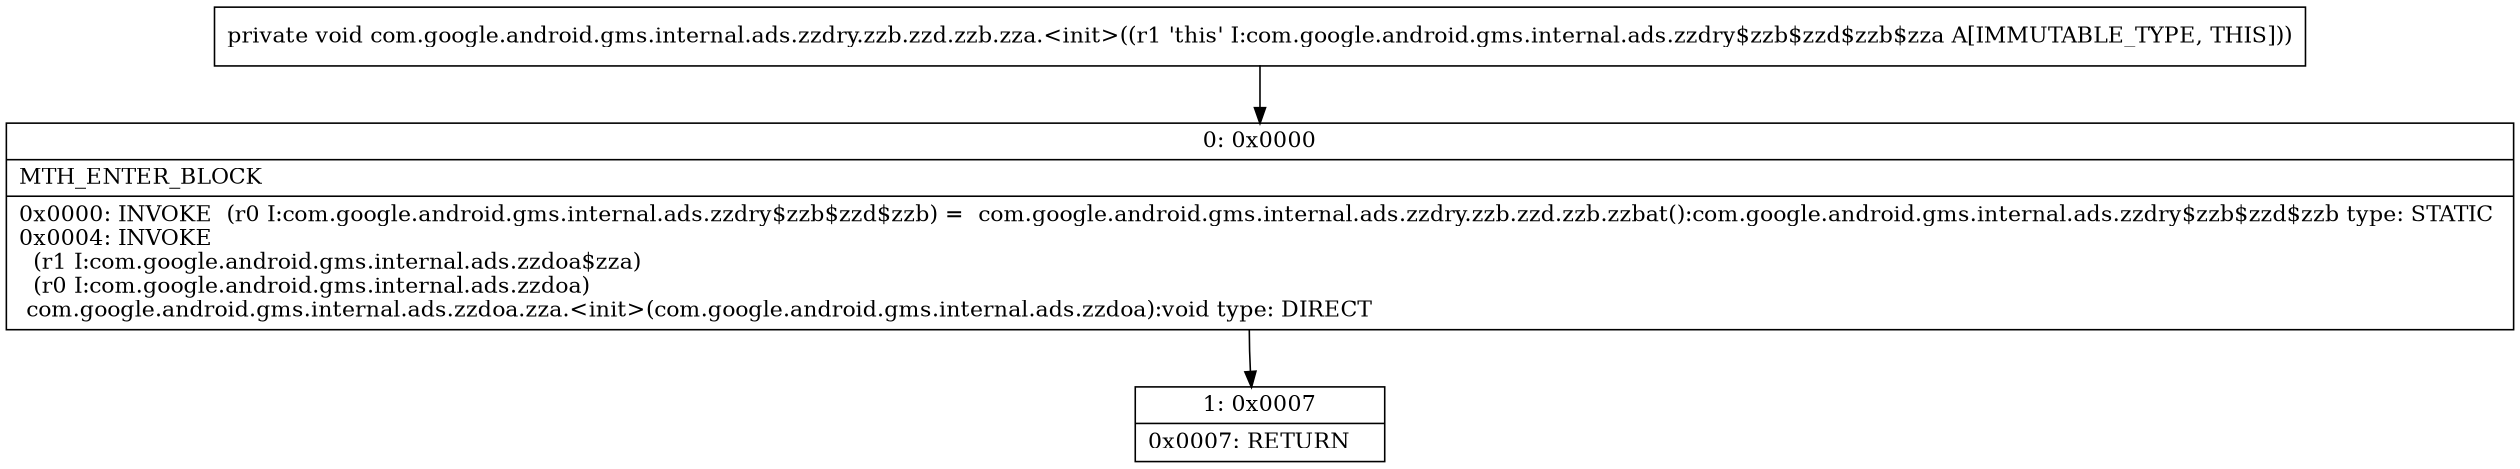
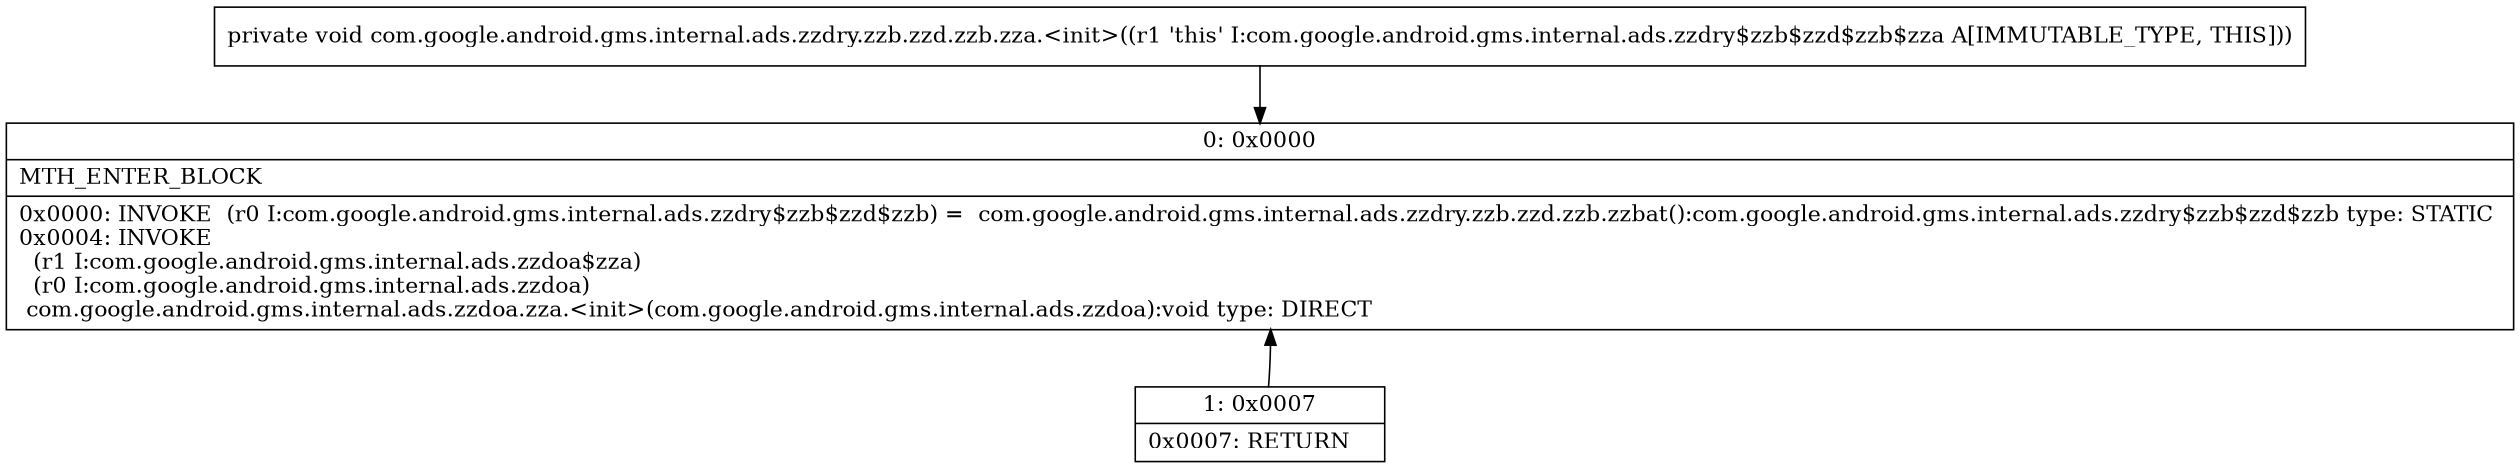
(1250, 350) -> (1270, 366)
